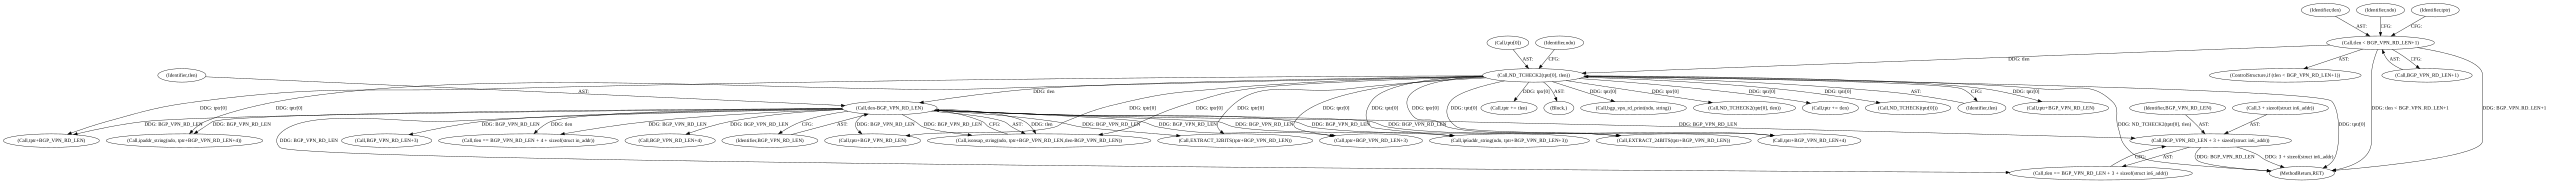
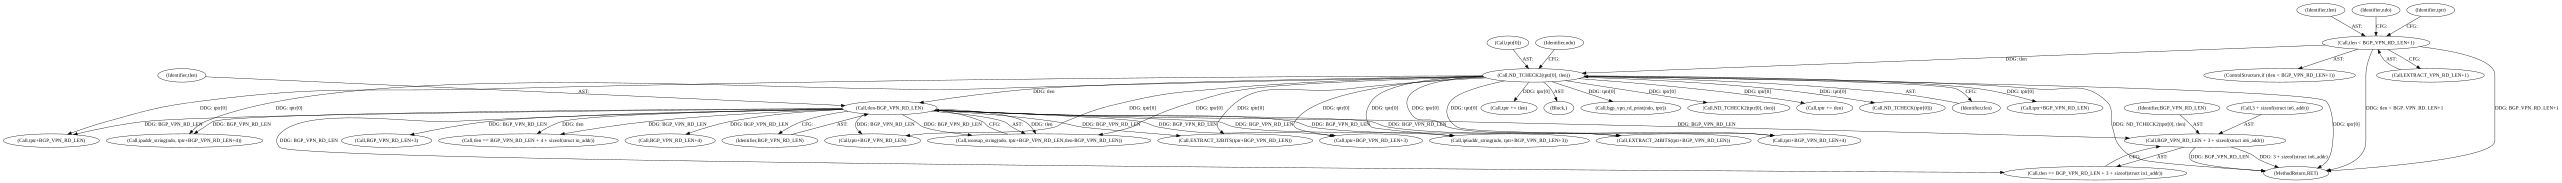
(2427, 75) -> (2430, 75)
(1634, 108) -> (1631, 108)
(2101, 173) -> (2095, 173)
